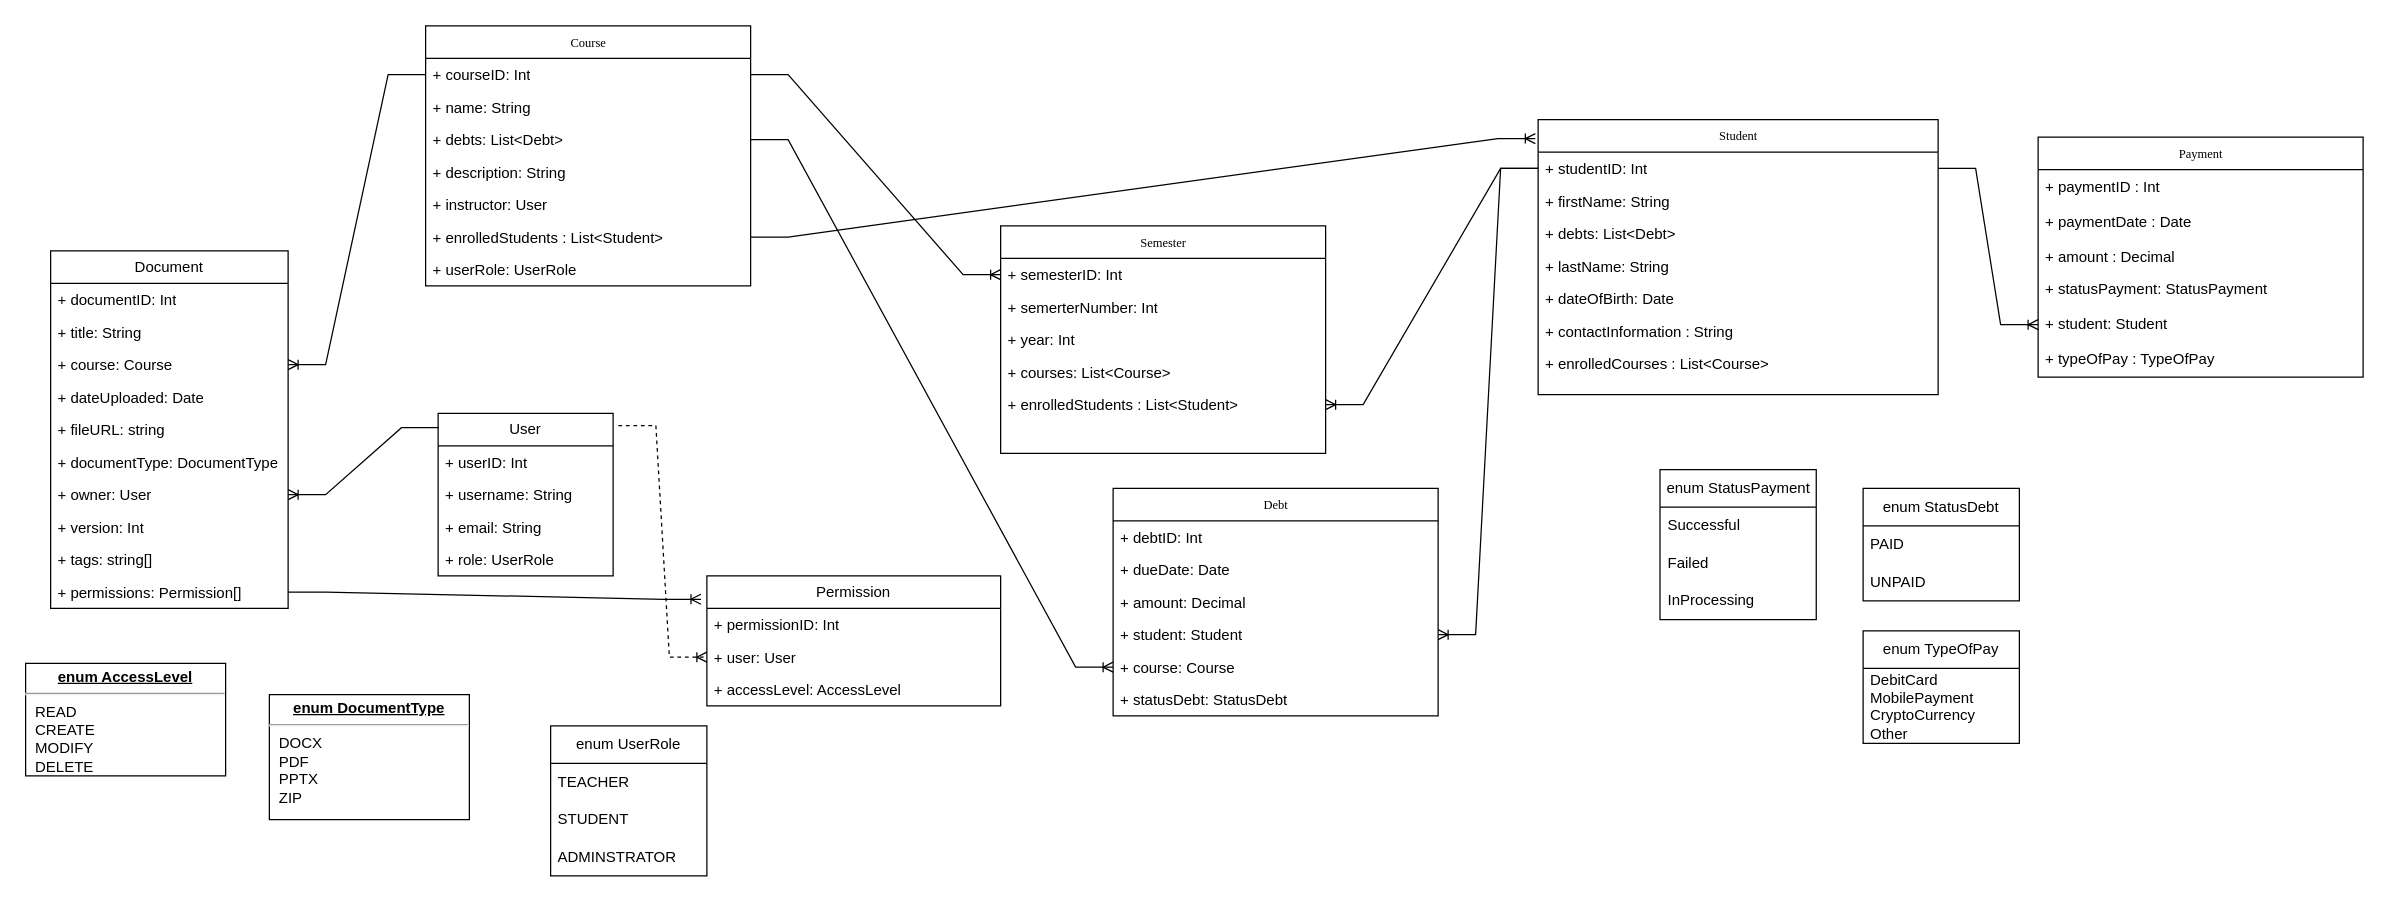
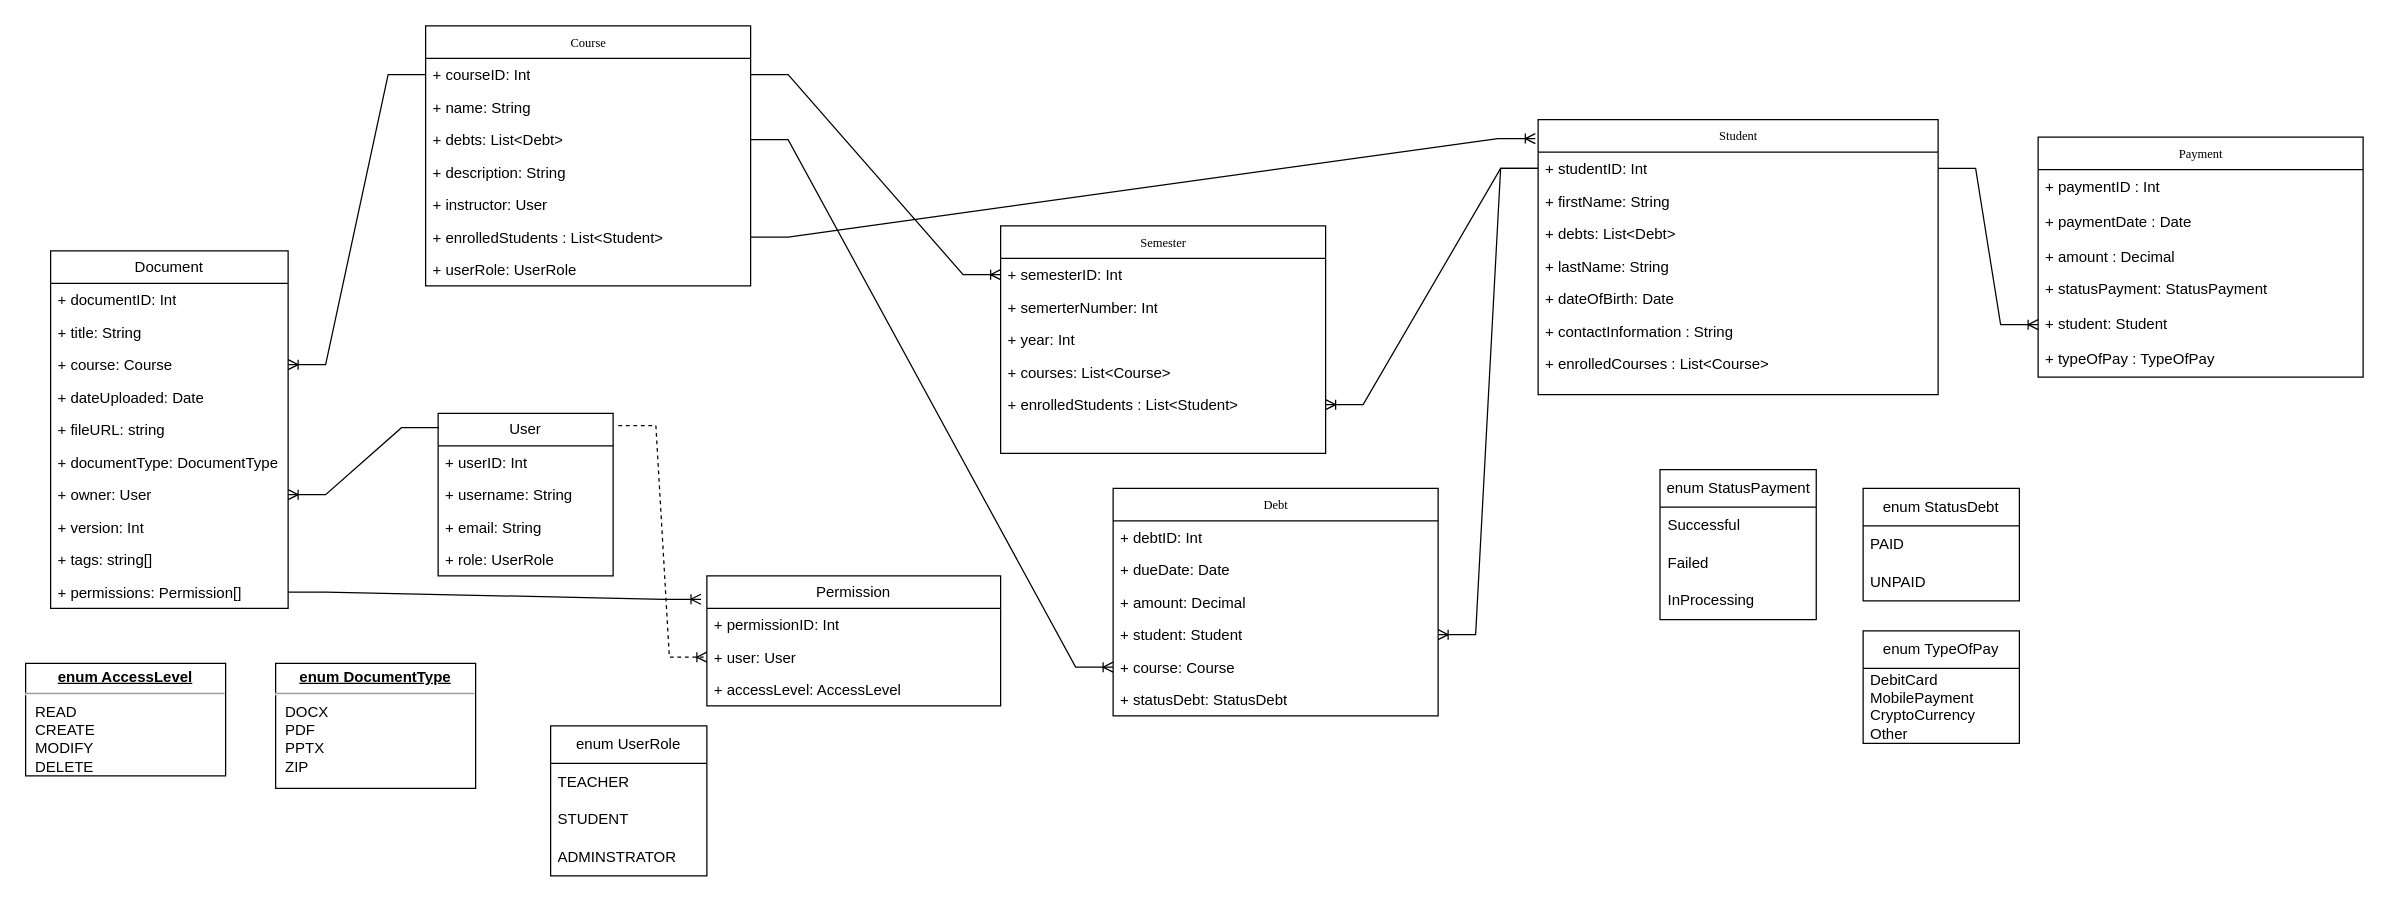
(369, 757) -> (376, 726)
